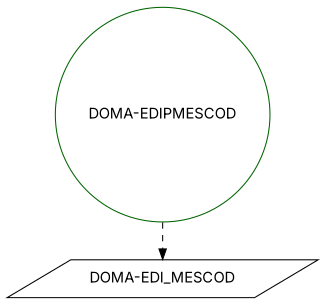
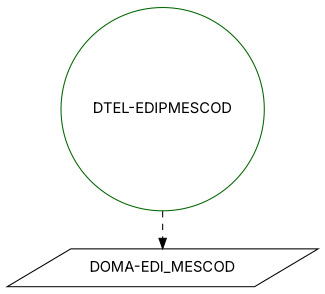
(163, 115) -> (163, 109)
